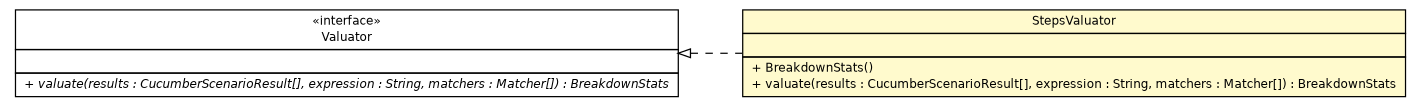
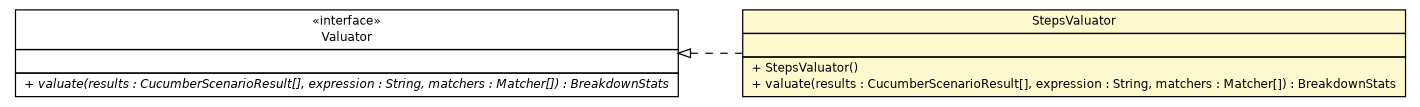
(813, 68) -> (805, 68)
